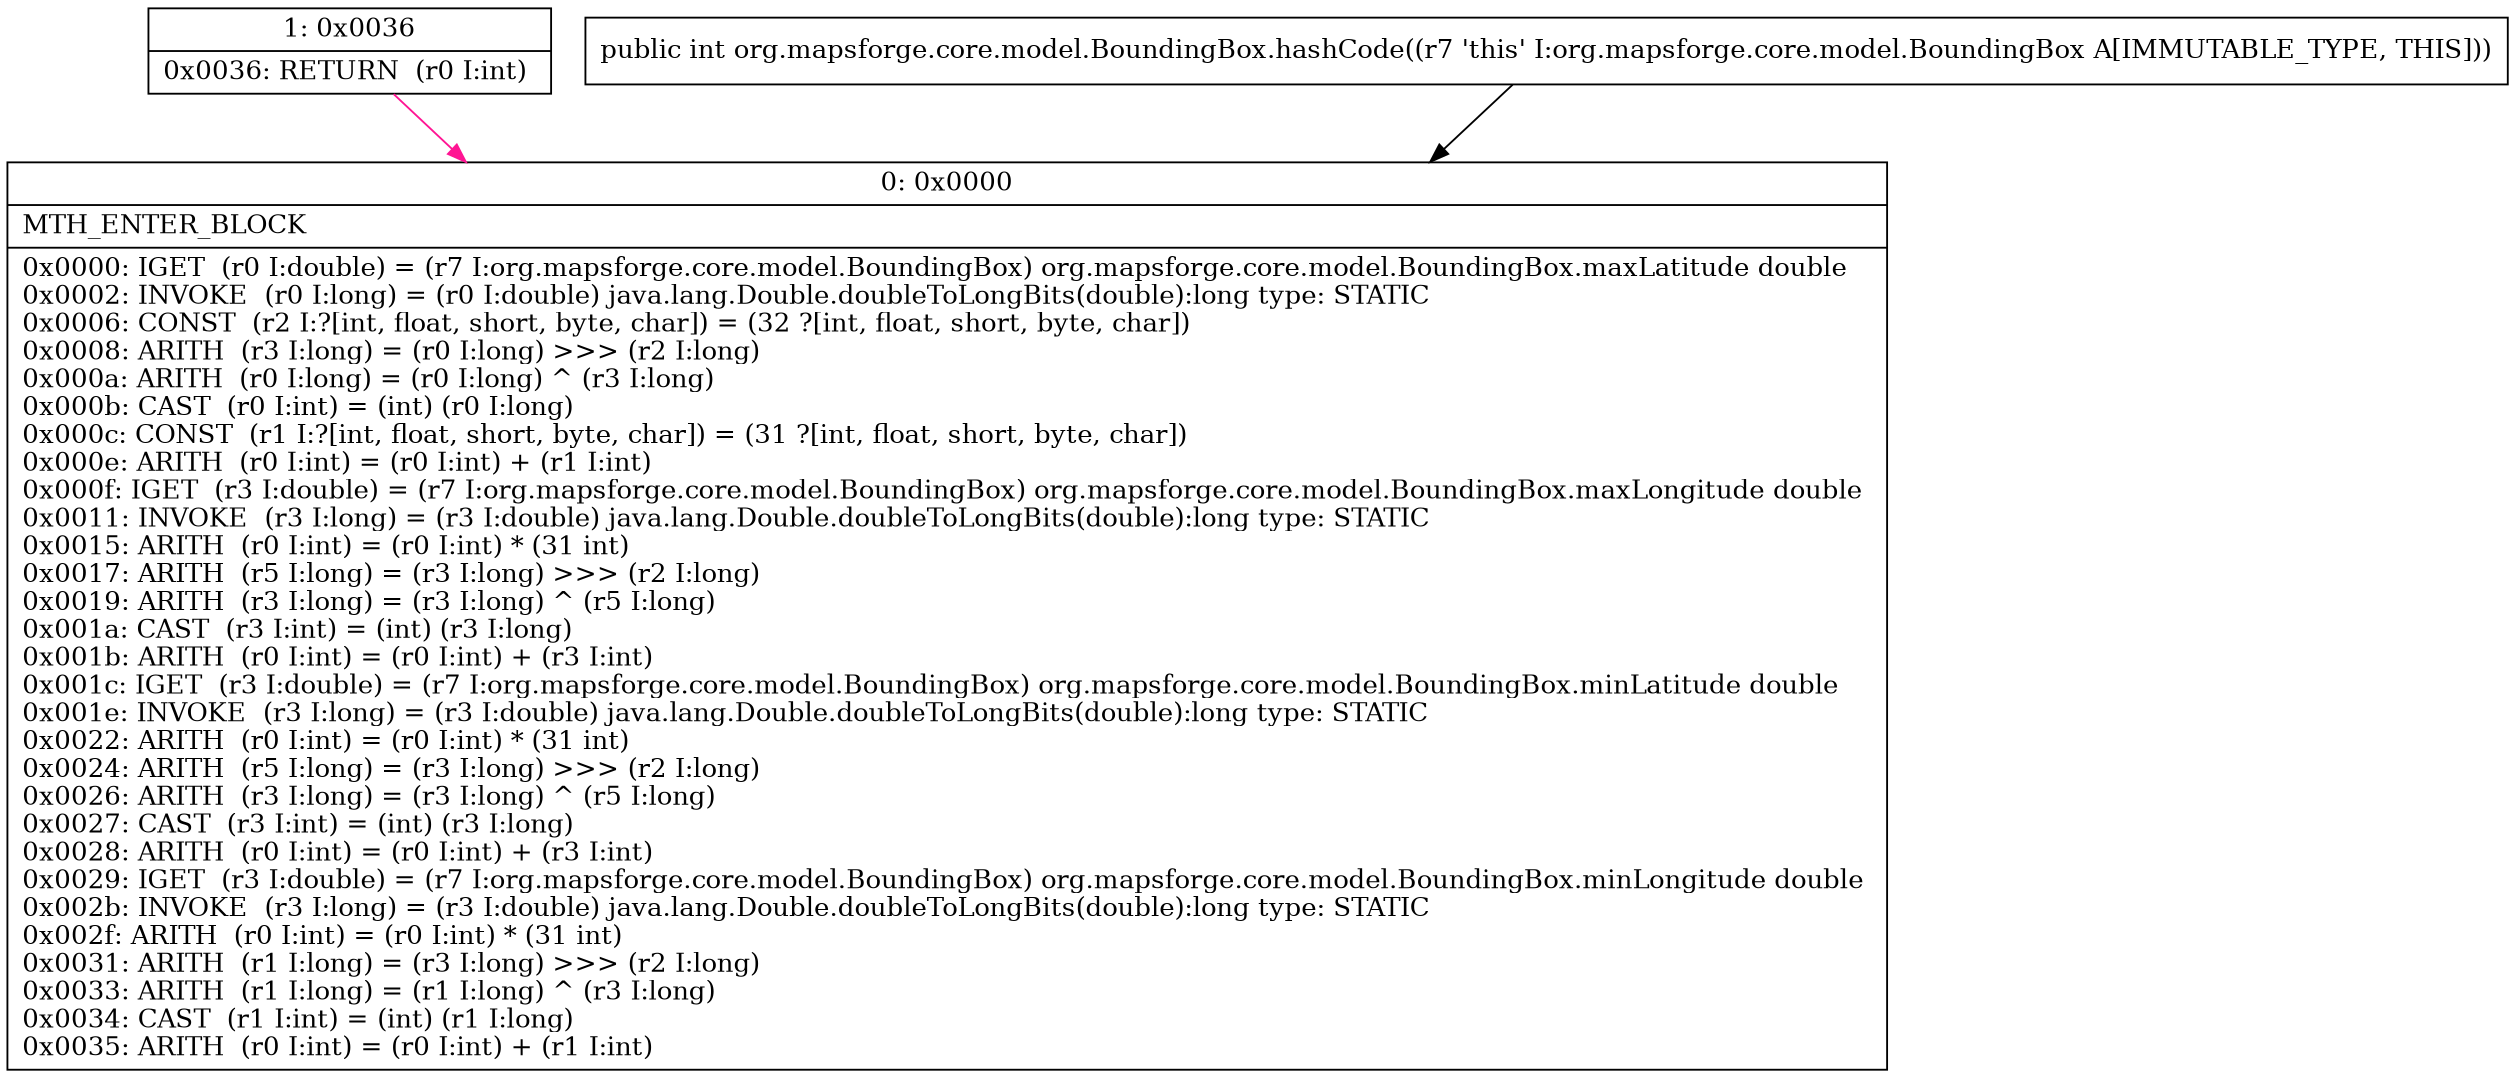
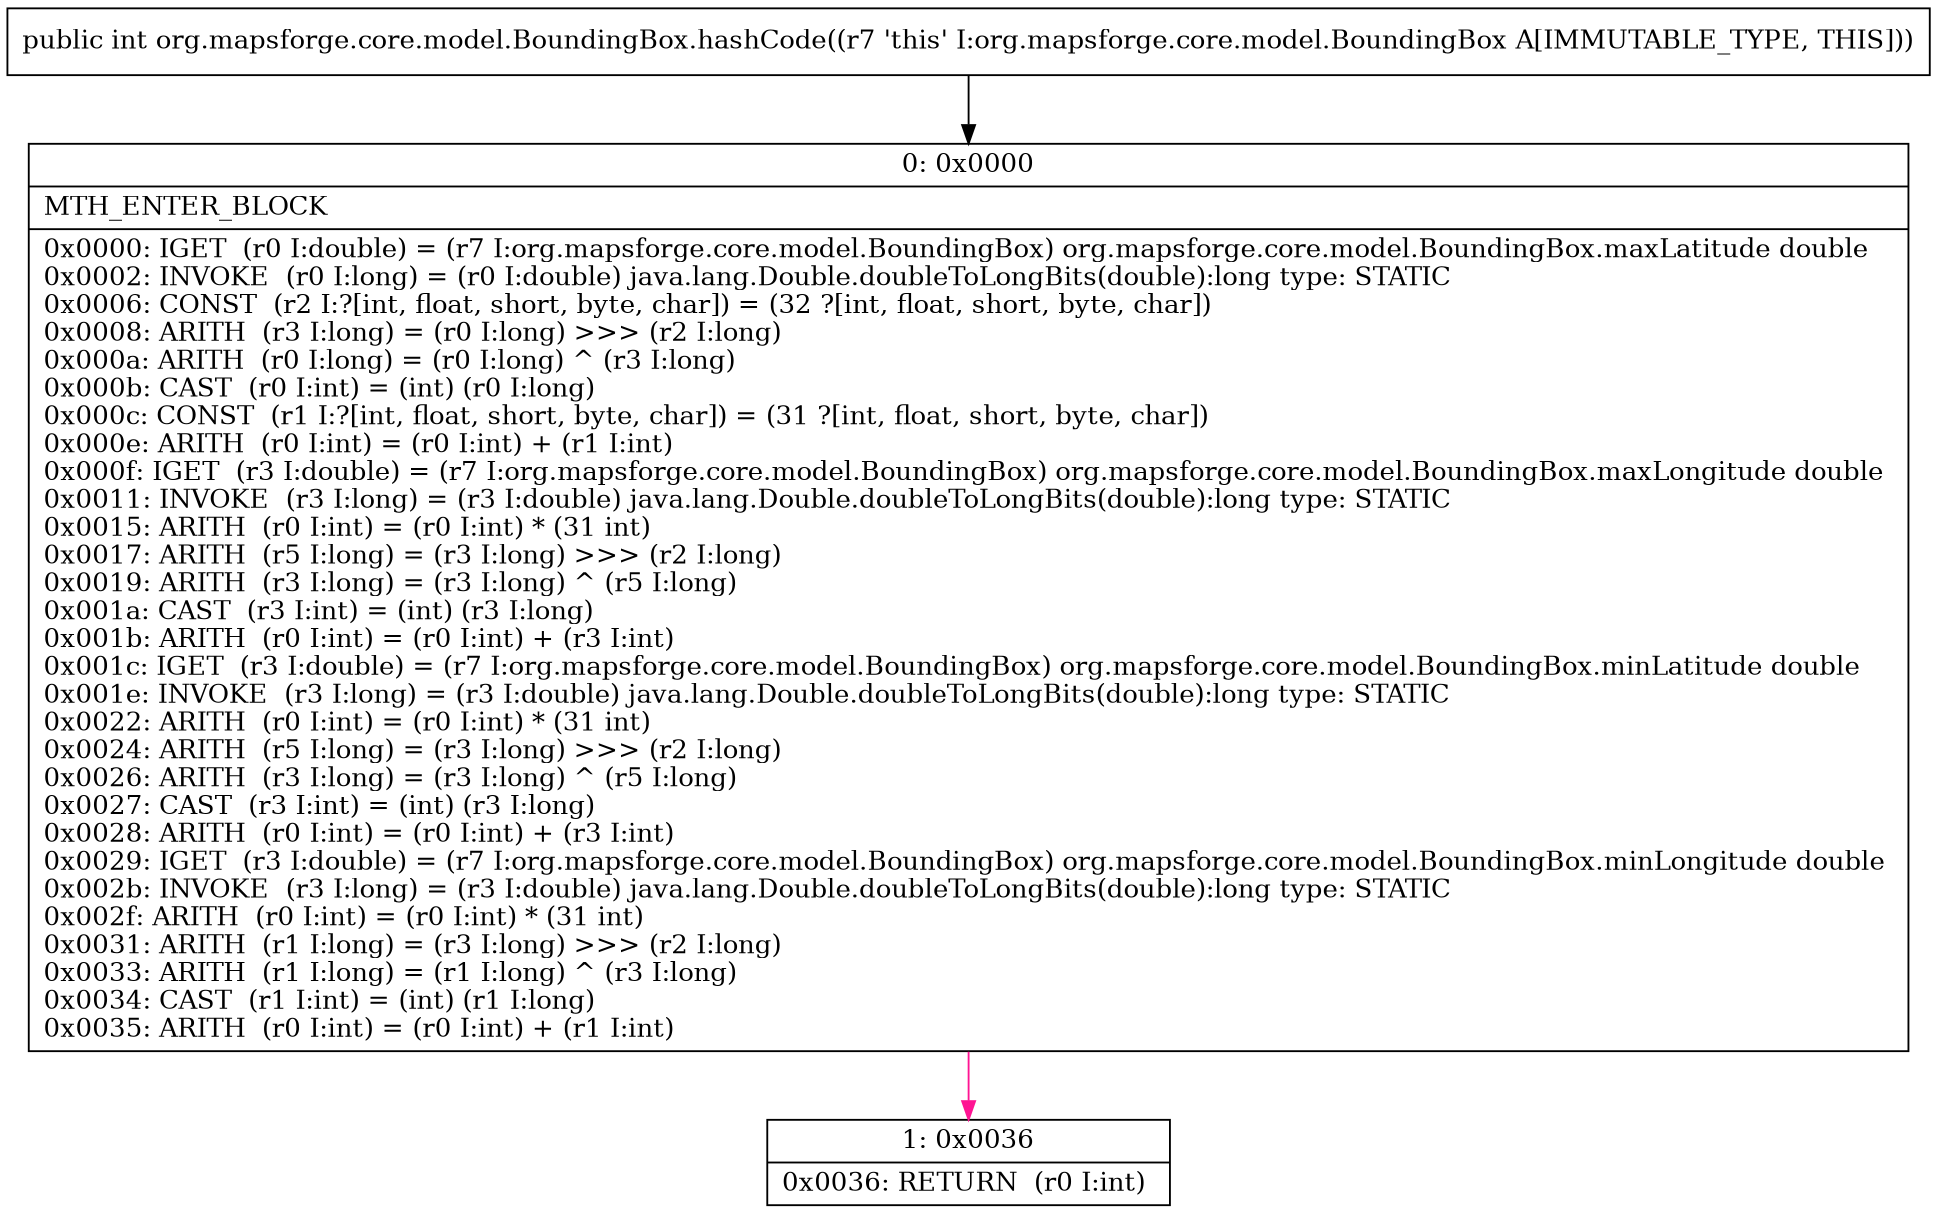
(423, 122) -> (969, 1076)
